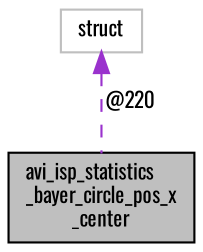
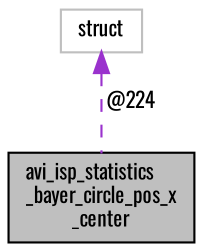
(128, 103) -> (128, 103)
